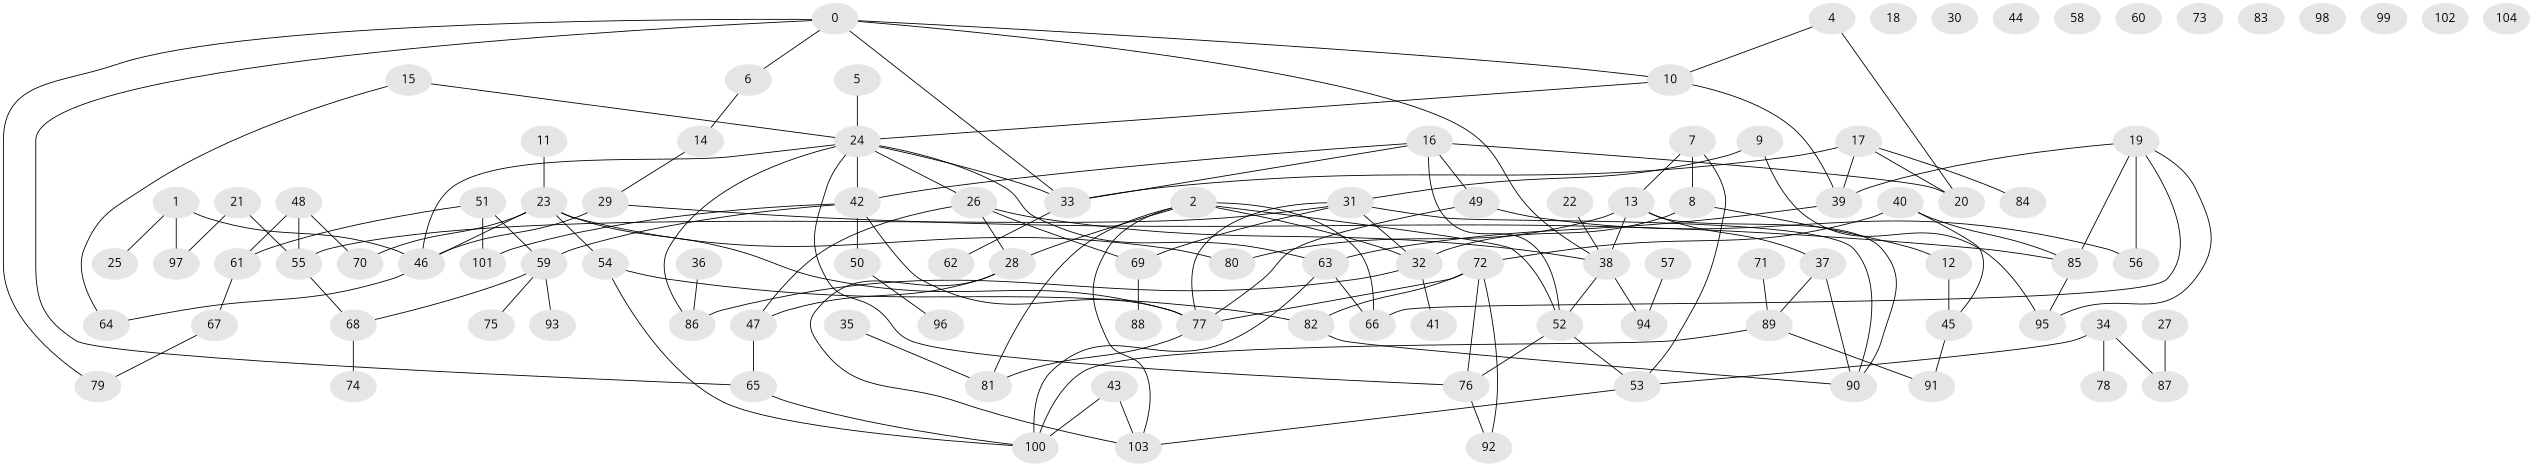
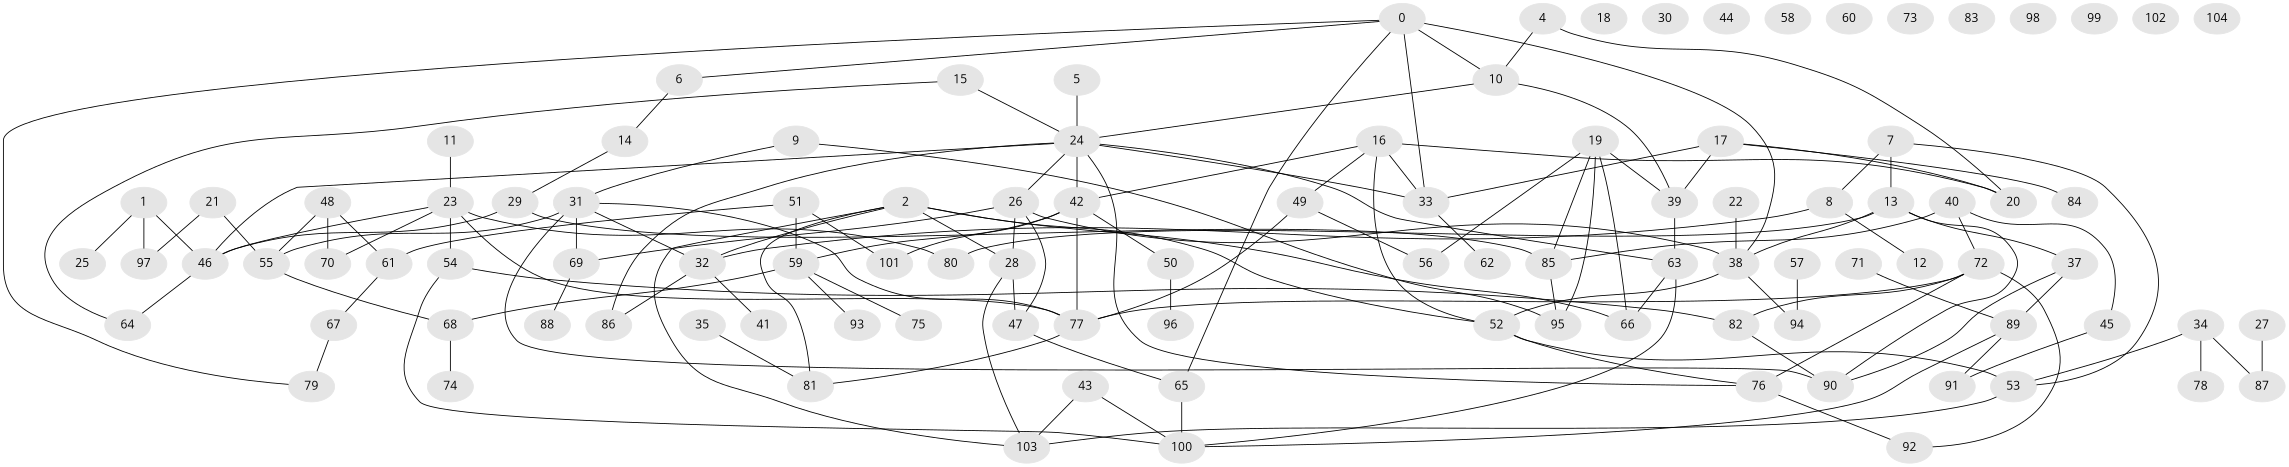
(699, 264) -> none
(1949, 293) -> none
